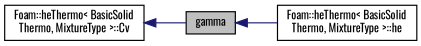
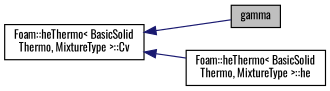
(262, 23) -> (171, 56)
